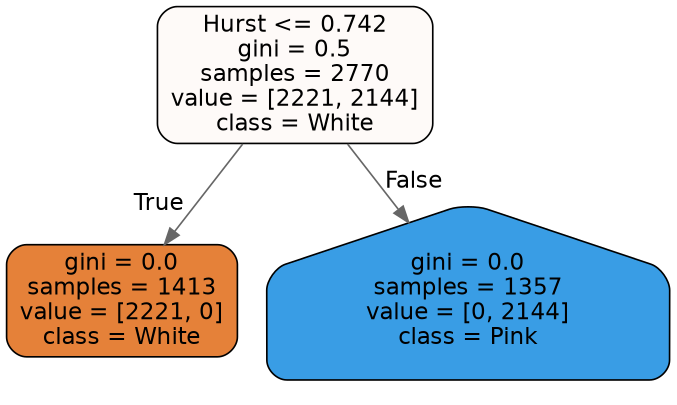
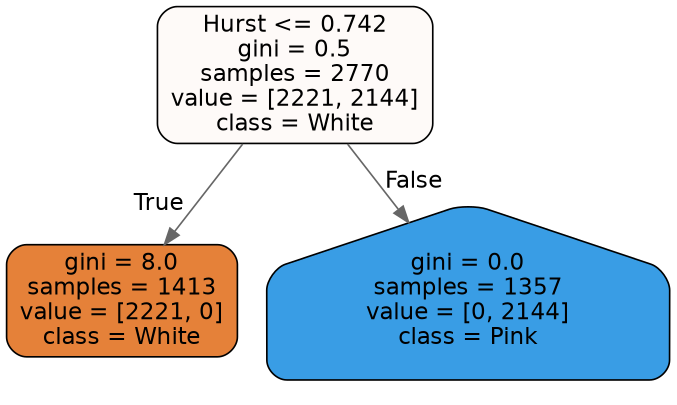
(122, 301) -> (122, 301)
